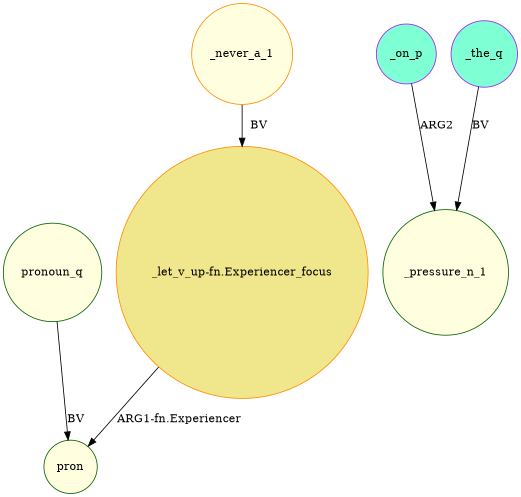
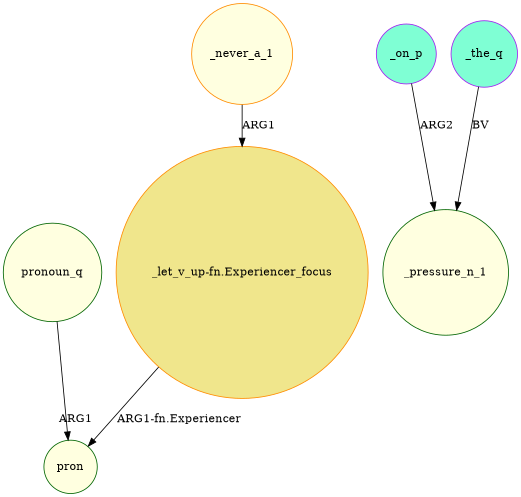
(259, 126) -> (259, 126)
(76, 419) -> (76, 419)
